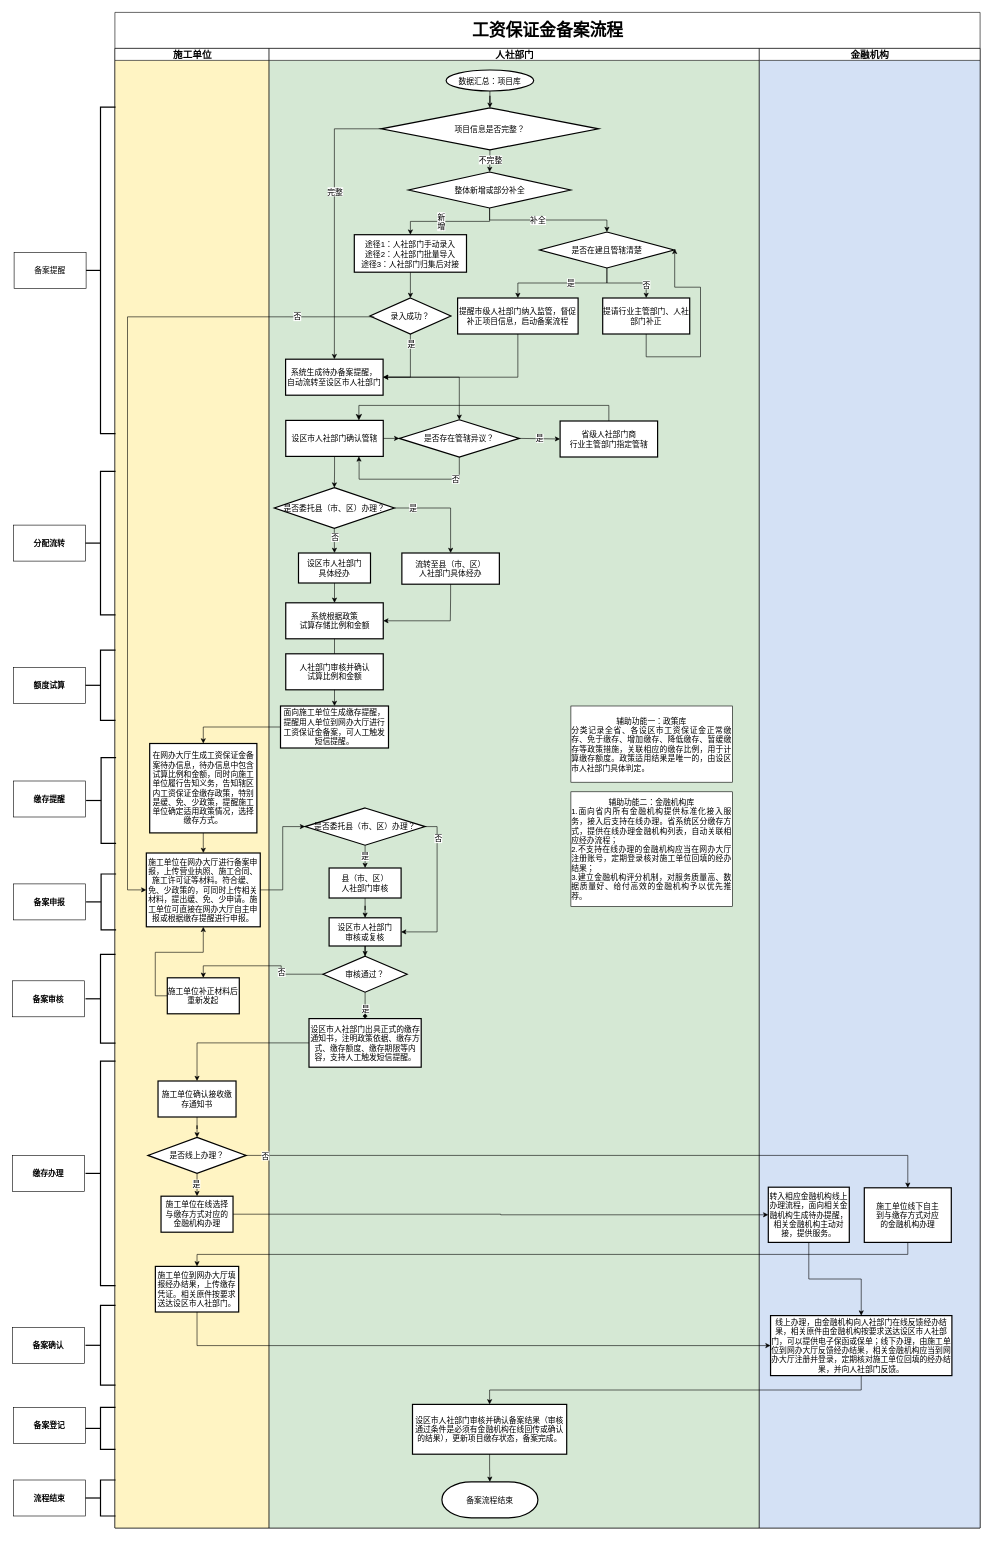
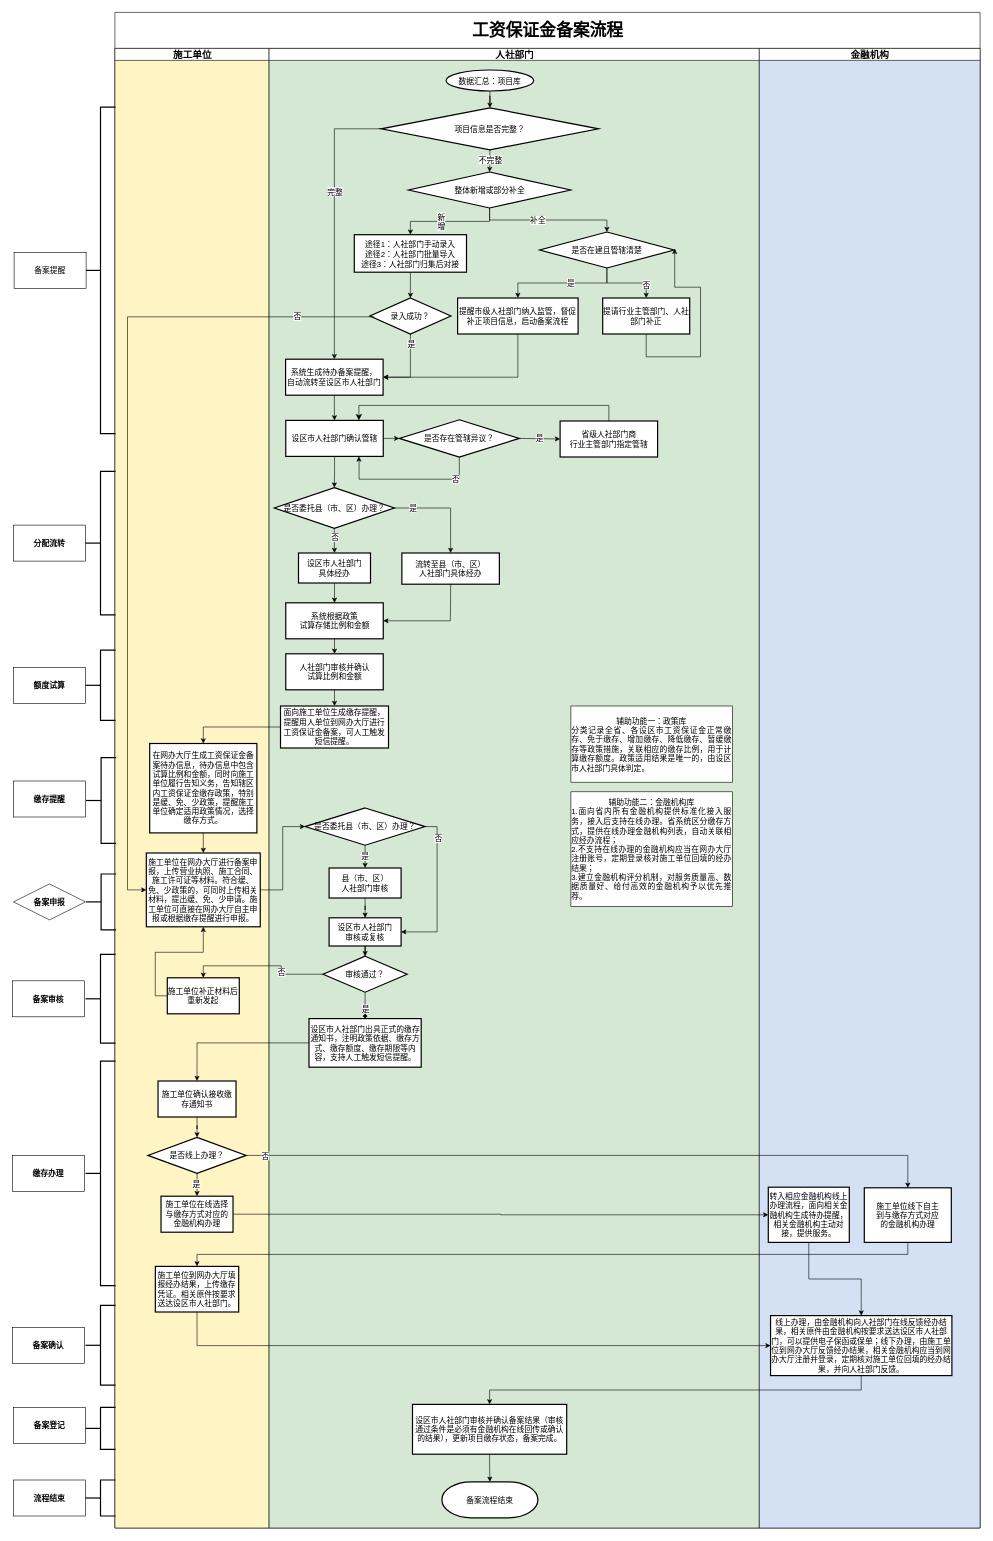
(459, 414) -> (334, 406)
(335, 650) -> (335, 648)
(50, 902) -> (50, 902)
